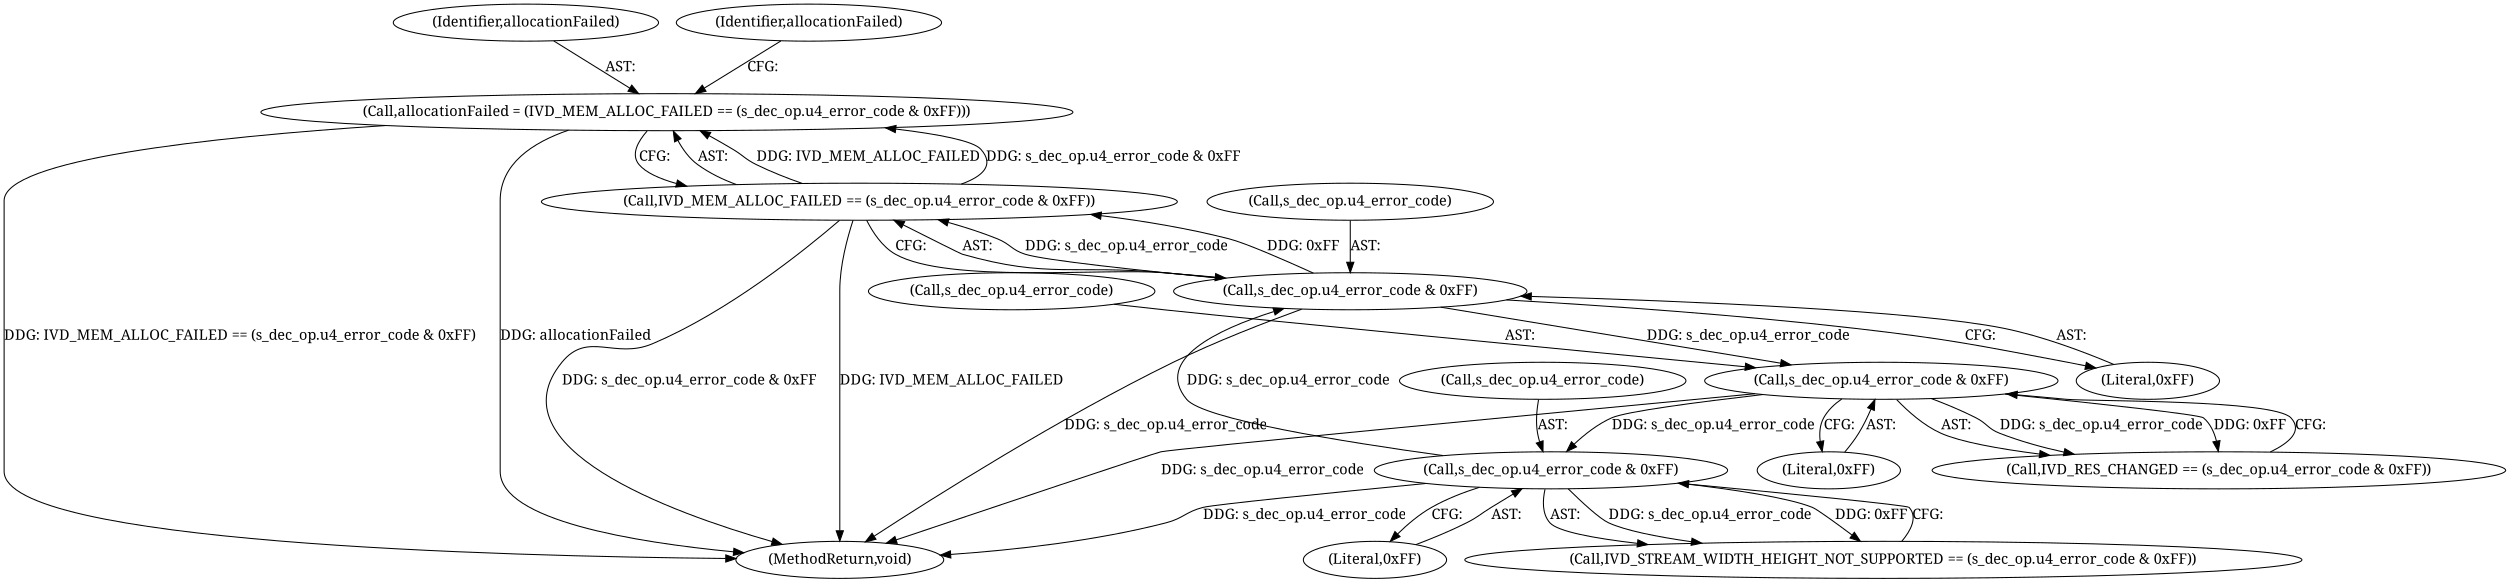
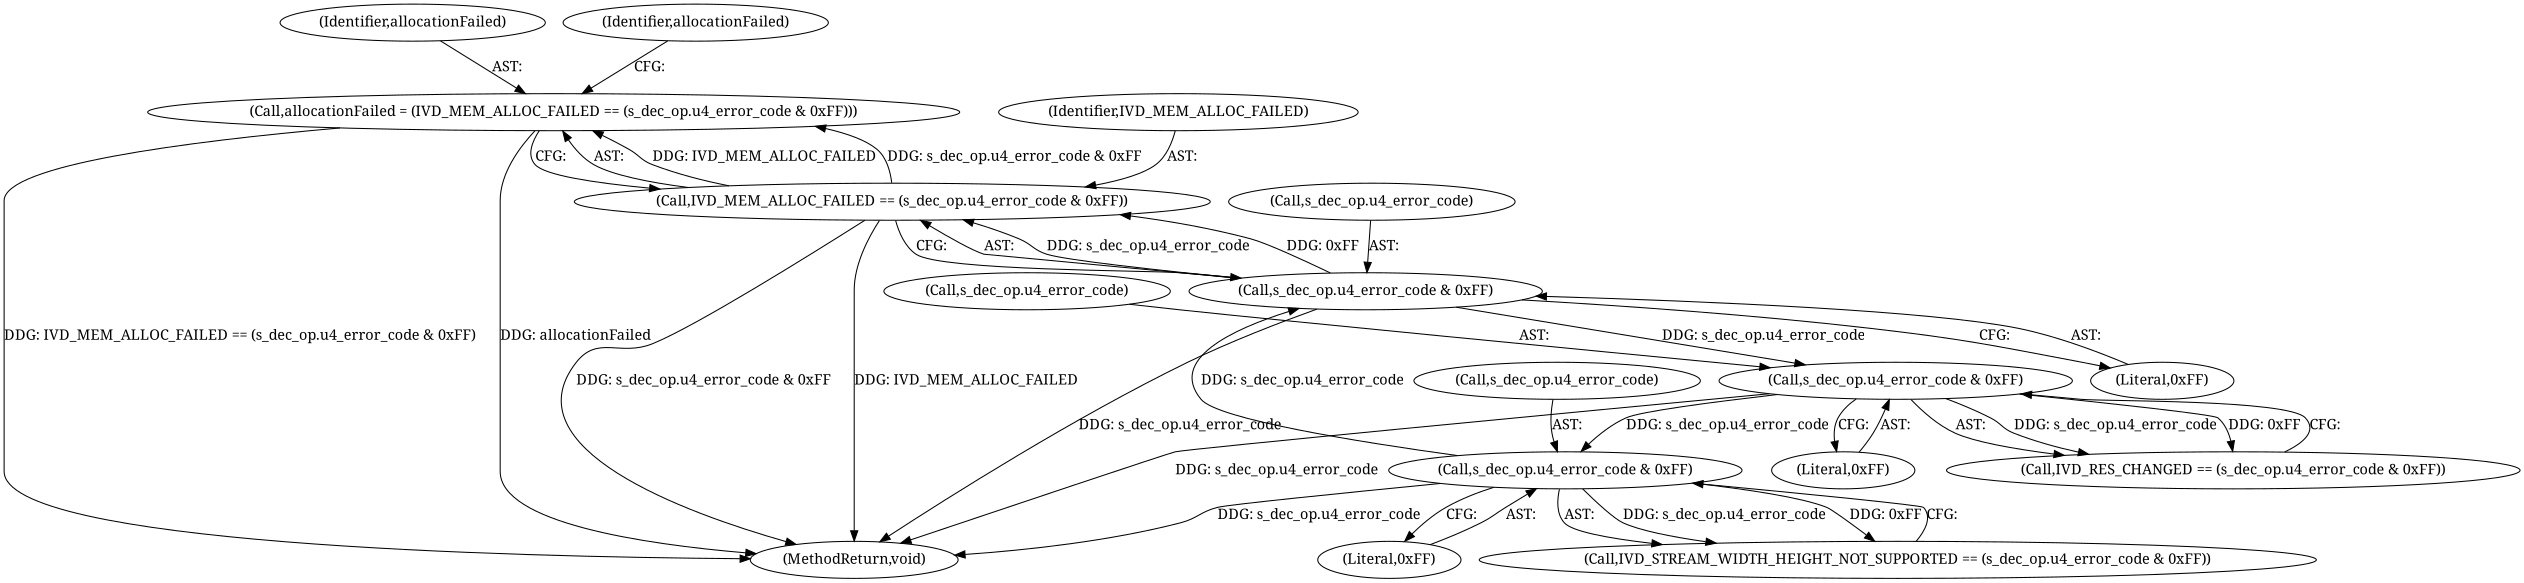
none -> (1178, 112)
